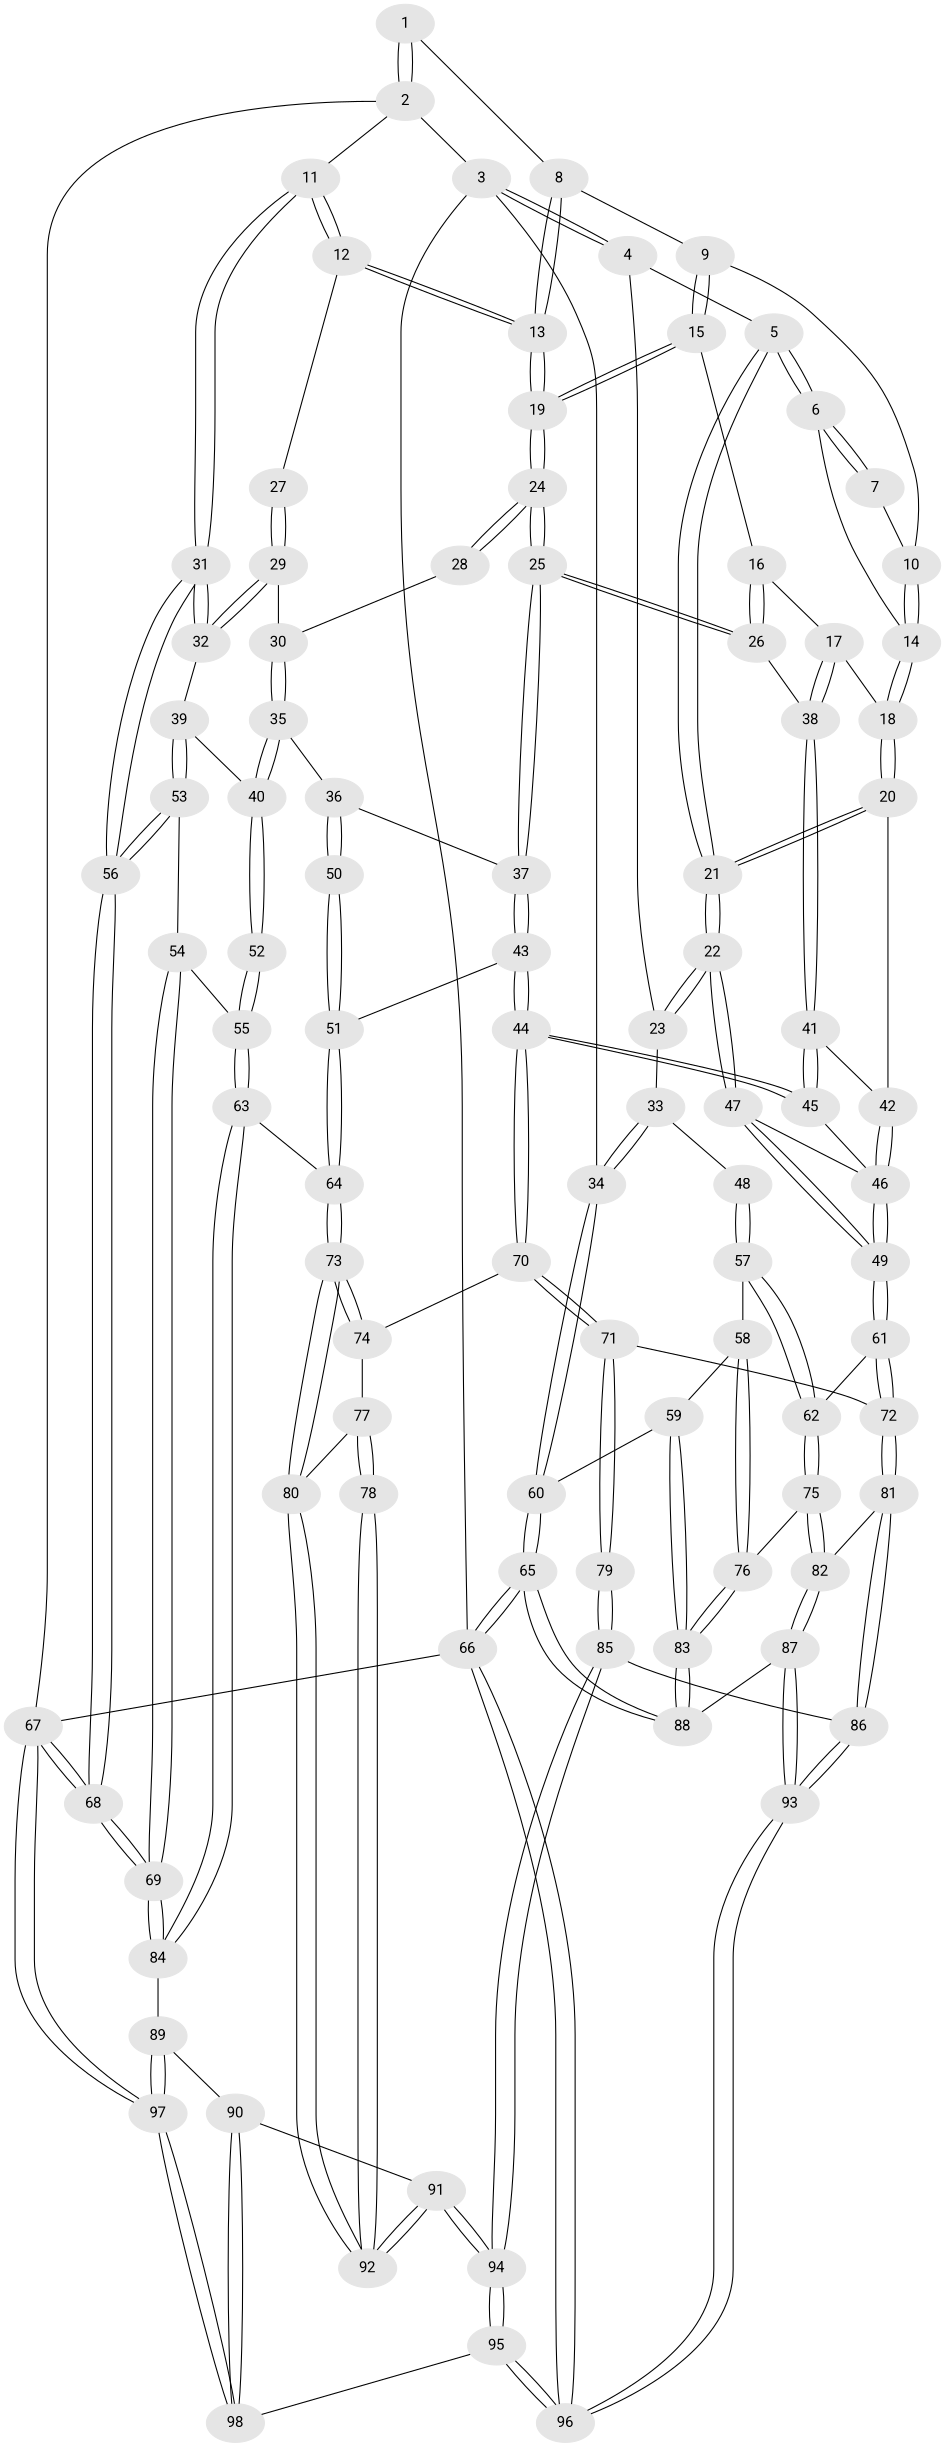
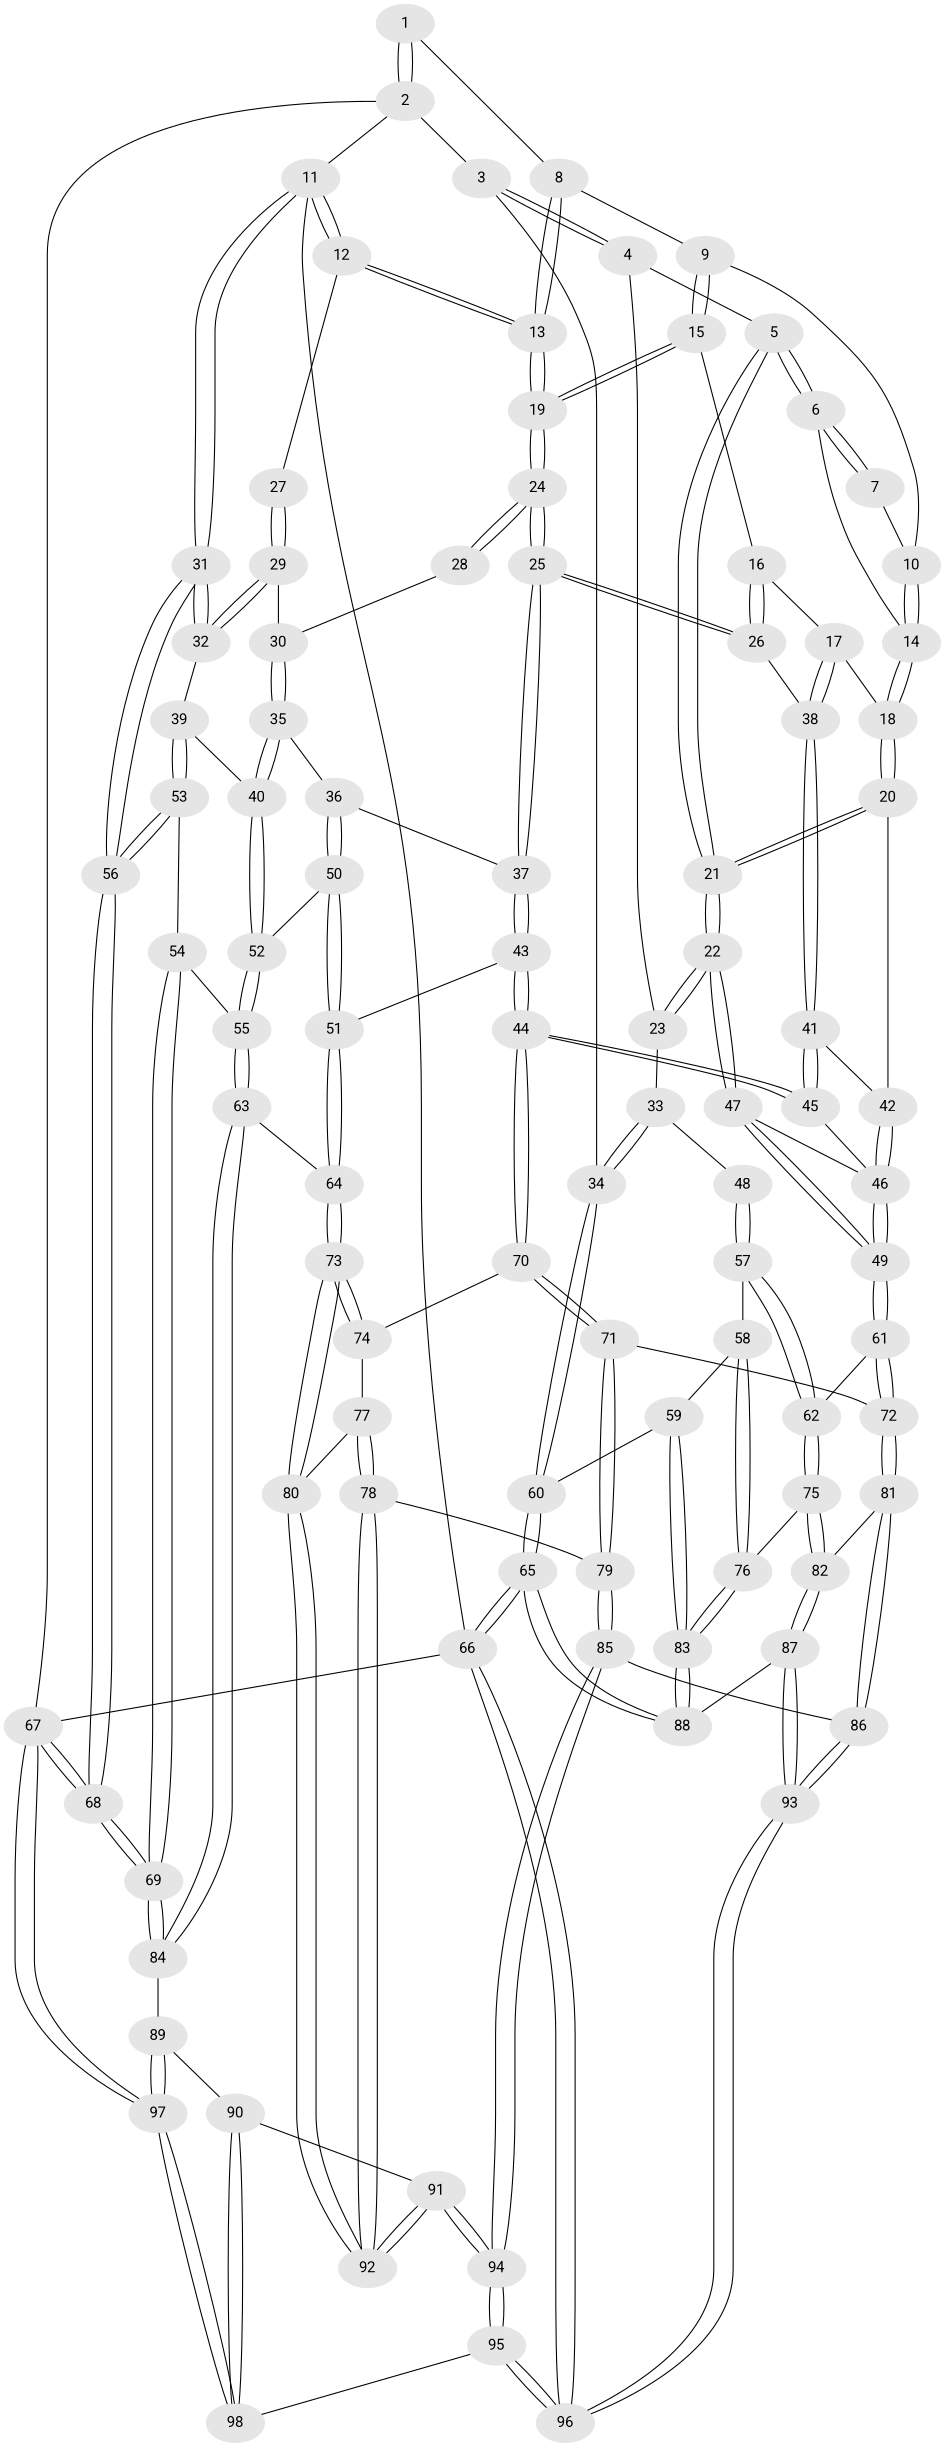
(448, 902) -> (411, 910)
none -> (296, 914)
none -> (490, 1527)
